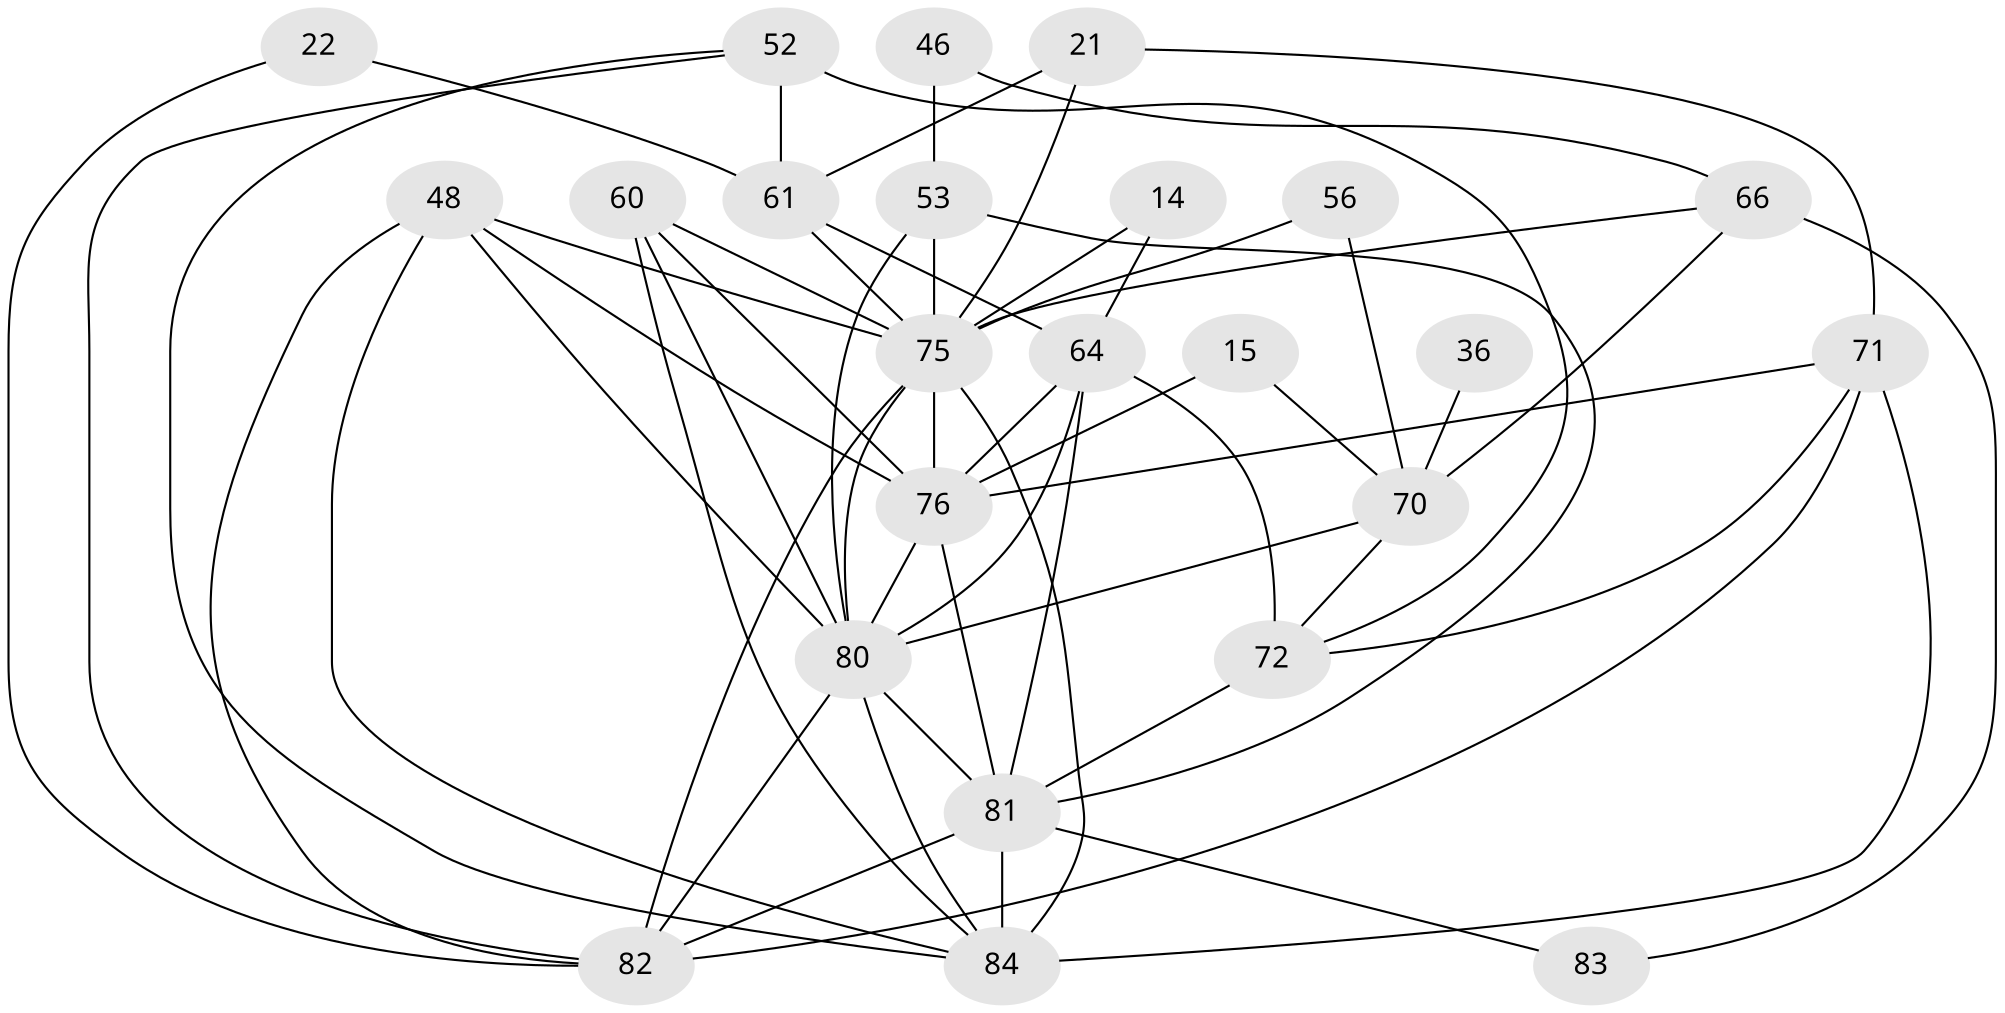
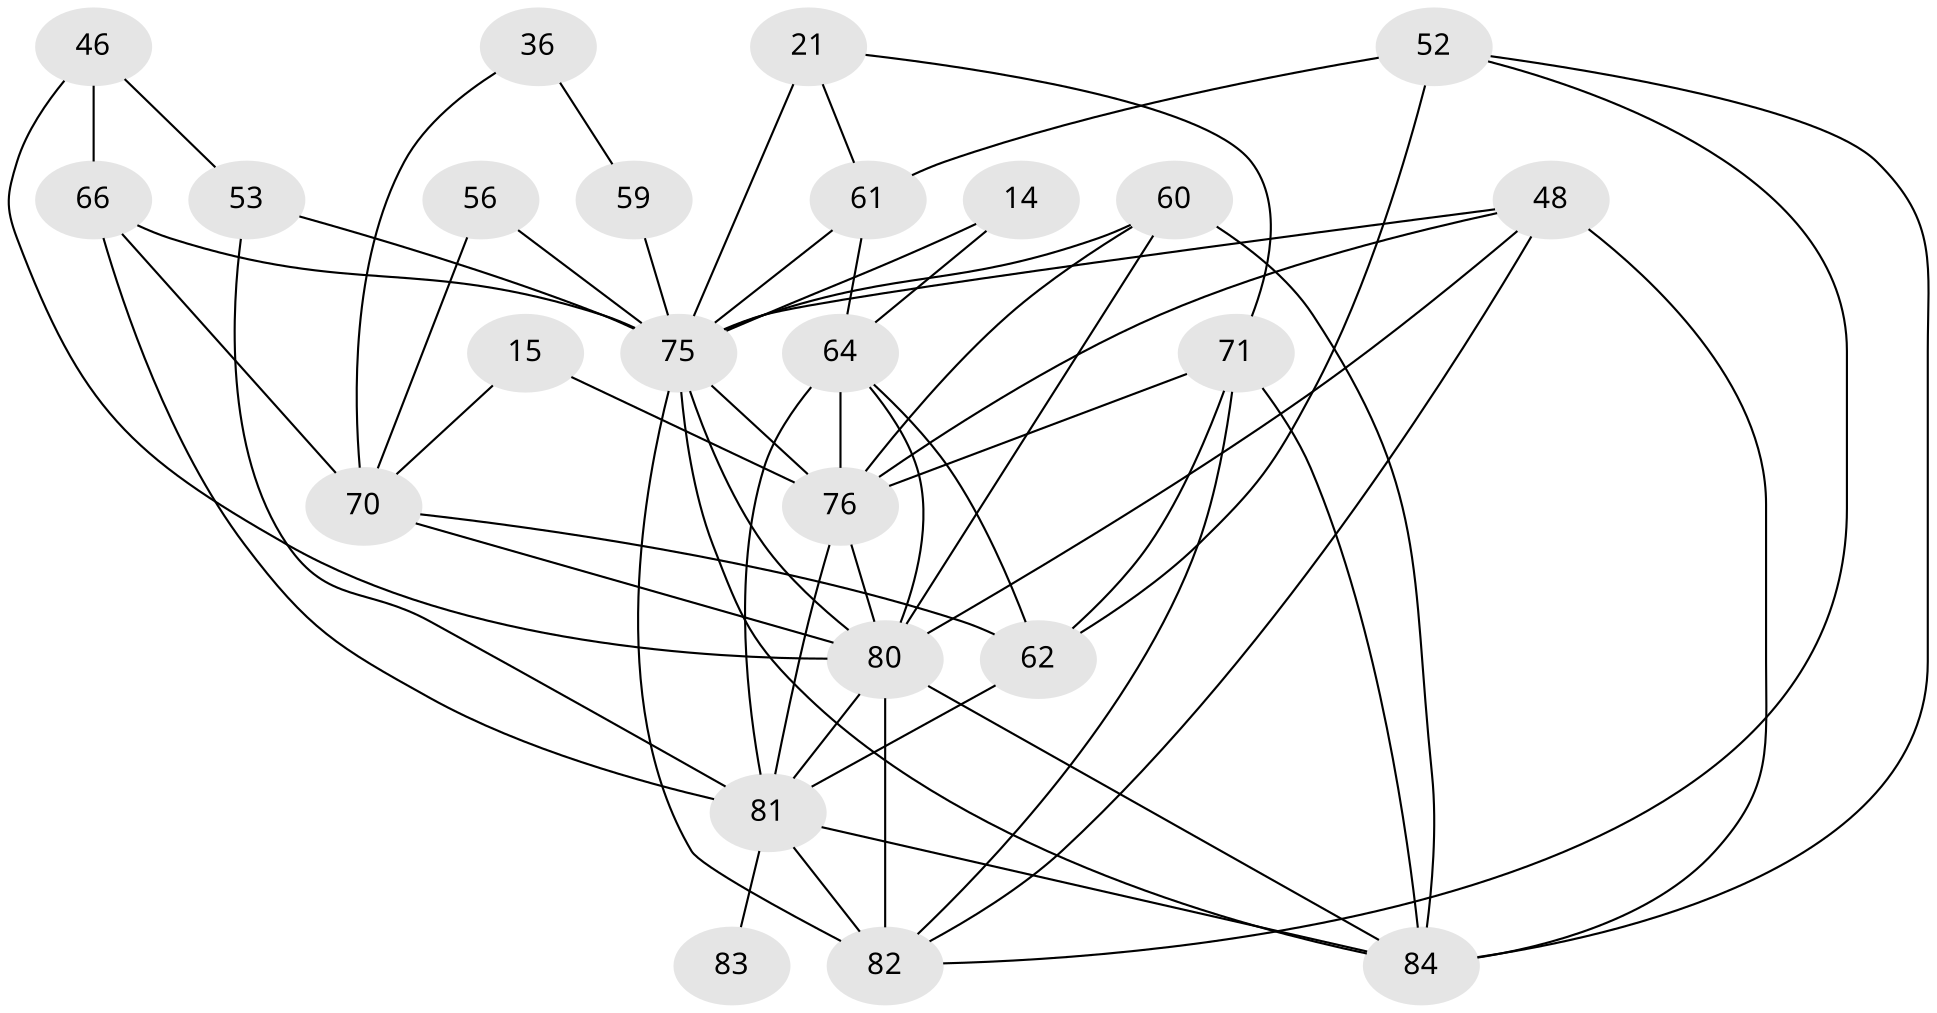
(319, 47) -> none
none -> (634, 200)
(834, 430) -> (247, 521)
(1996, 649) -> (313, 622)
(1272, 660) -> (1038, 660)
